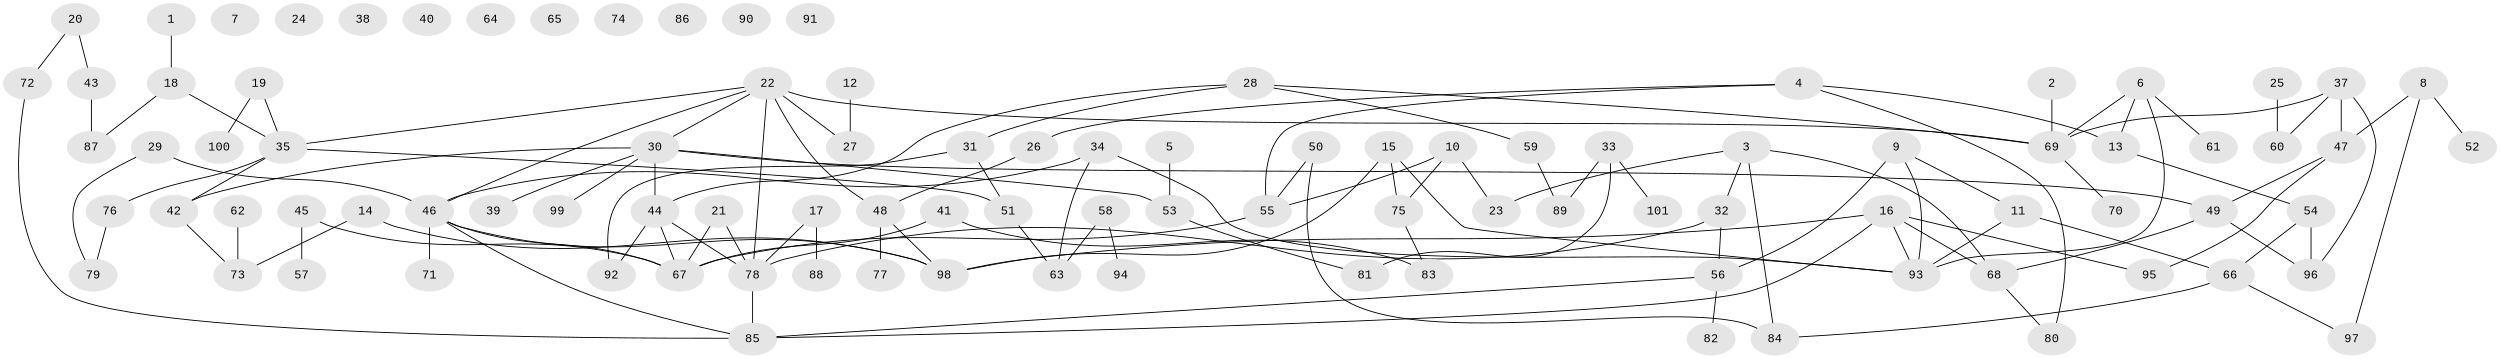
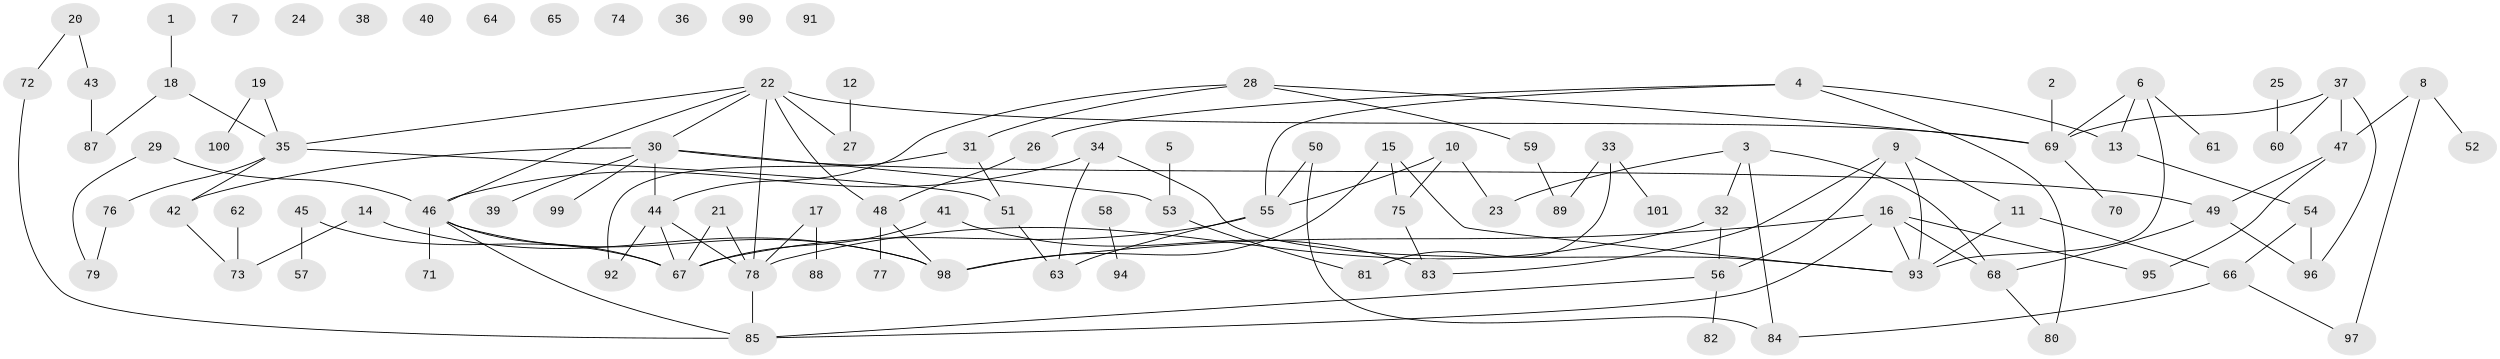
(682, 20) -> (682, 20)
(1081, 243) -> (1160, 239)
none -> (1686, 246)
